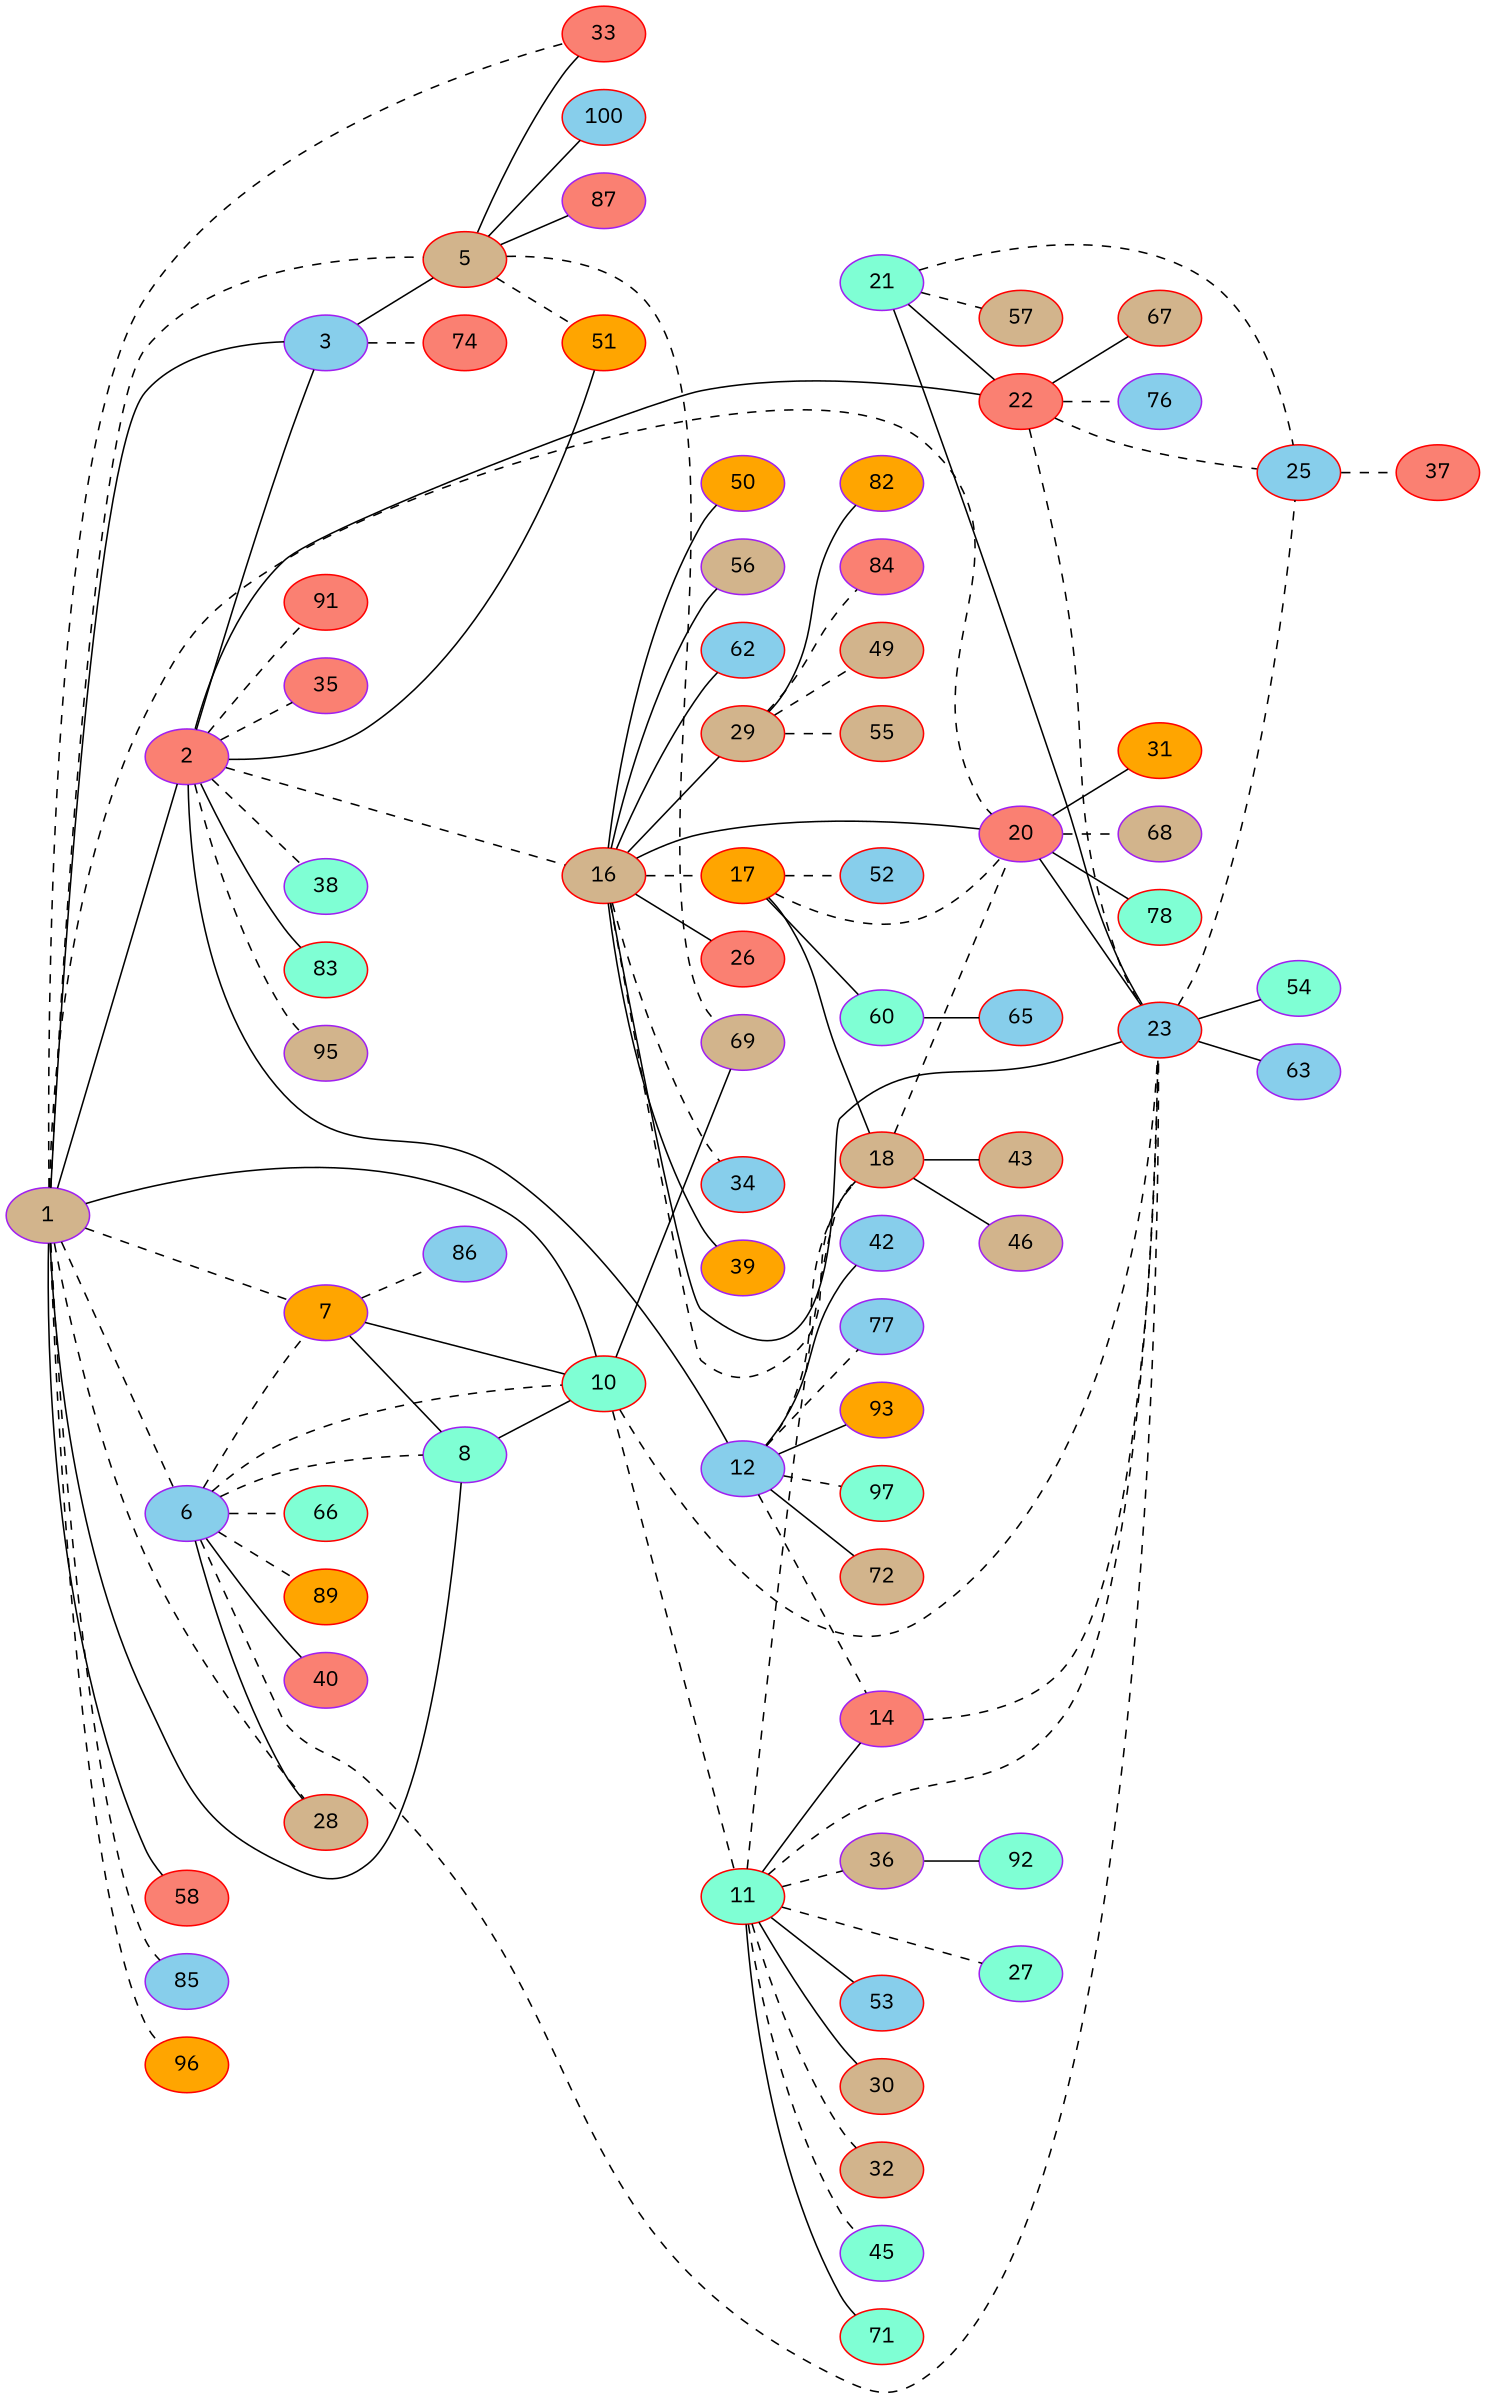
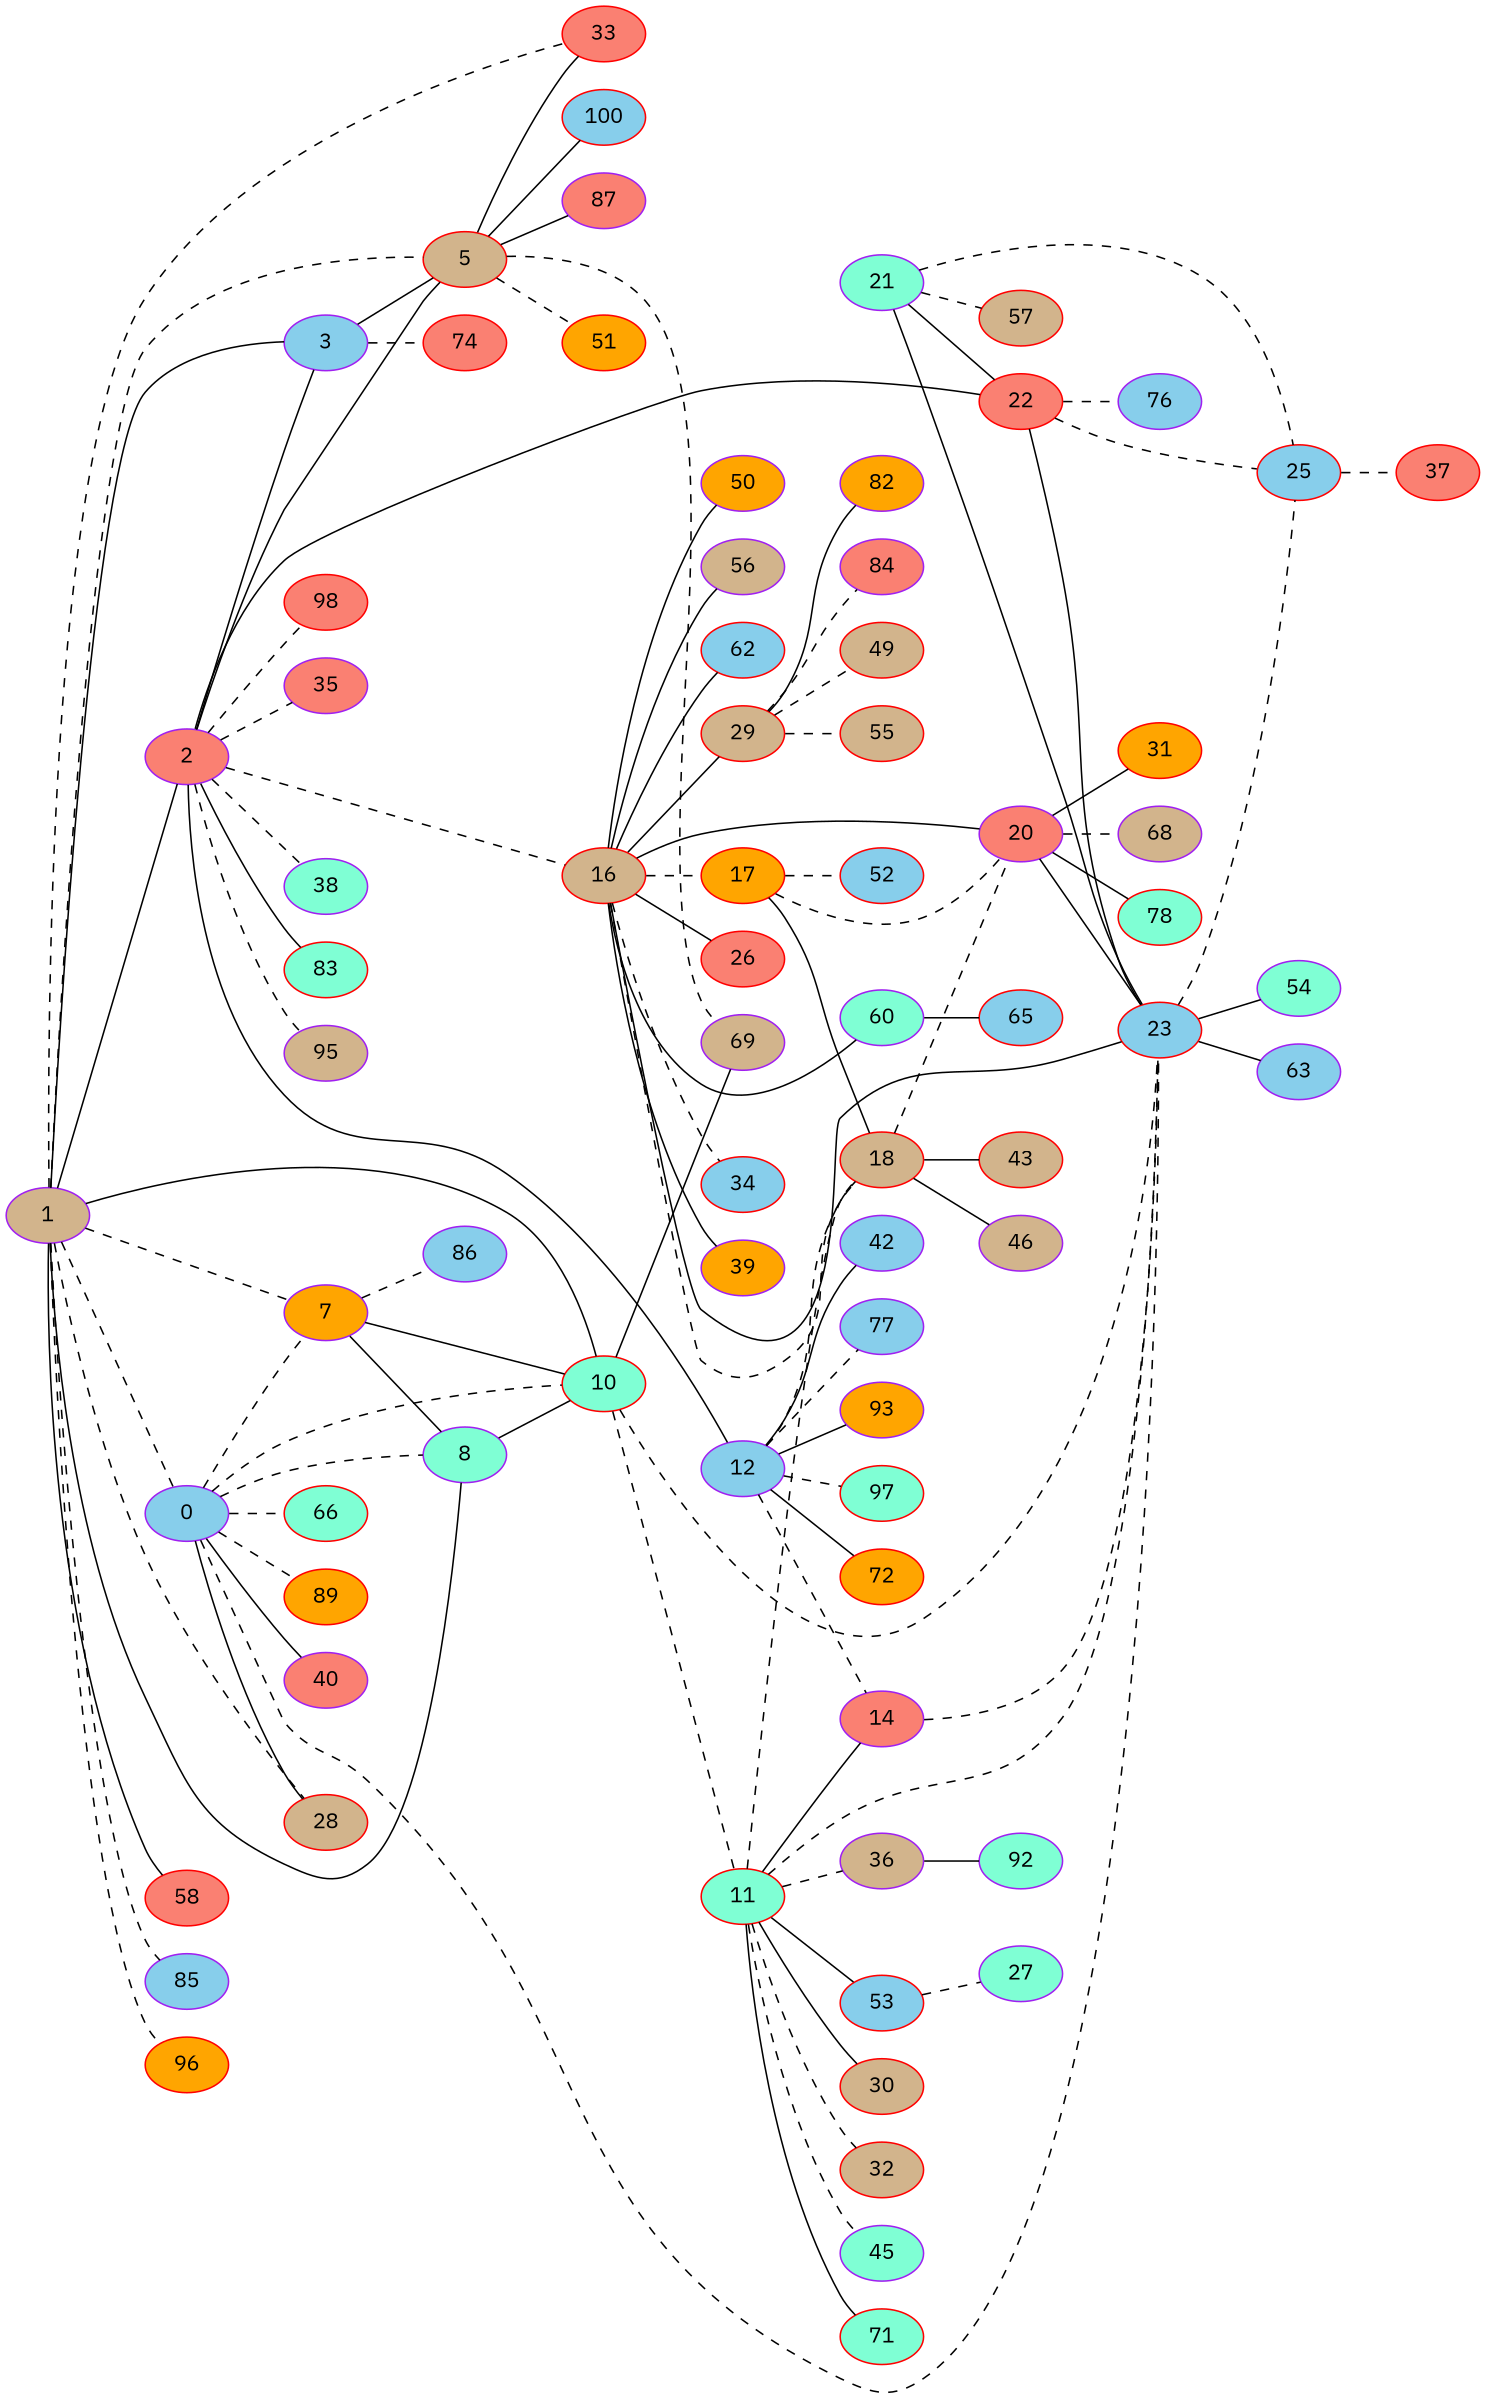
(1160, 318) -> none
(580, 445) -> none
(326, 602) -> (326, 602)
(468, 627) -> (295, 493)
(1079, 719) -> (1079, 719)
(812, 947) -> (687, 1073)
(187, 1514) -> (187, 1514)
(882, 1577) -> (882, 1577)
(882, 1935) -> (951, 1988)
